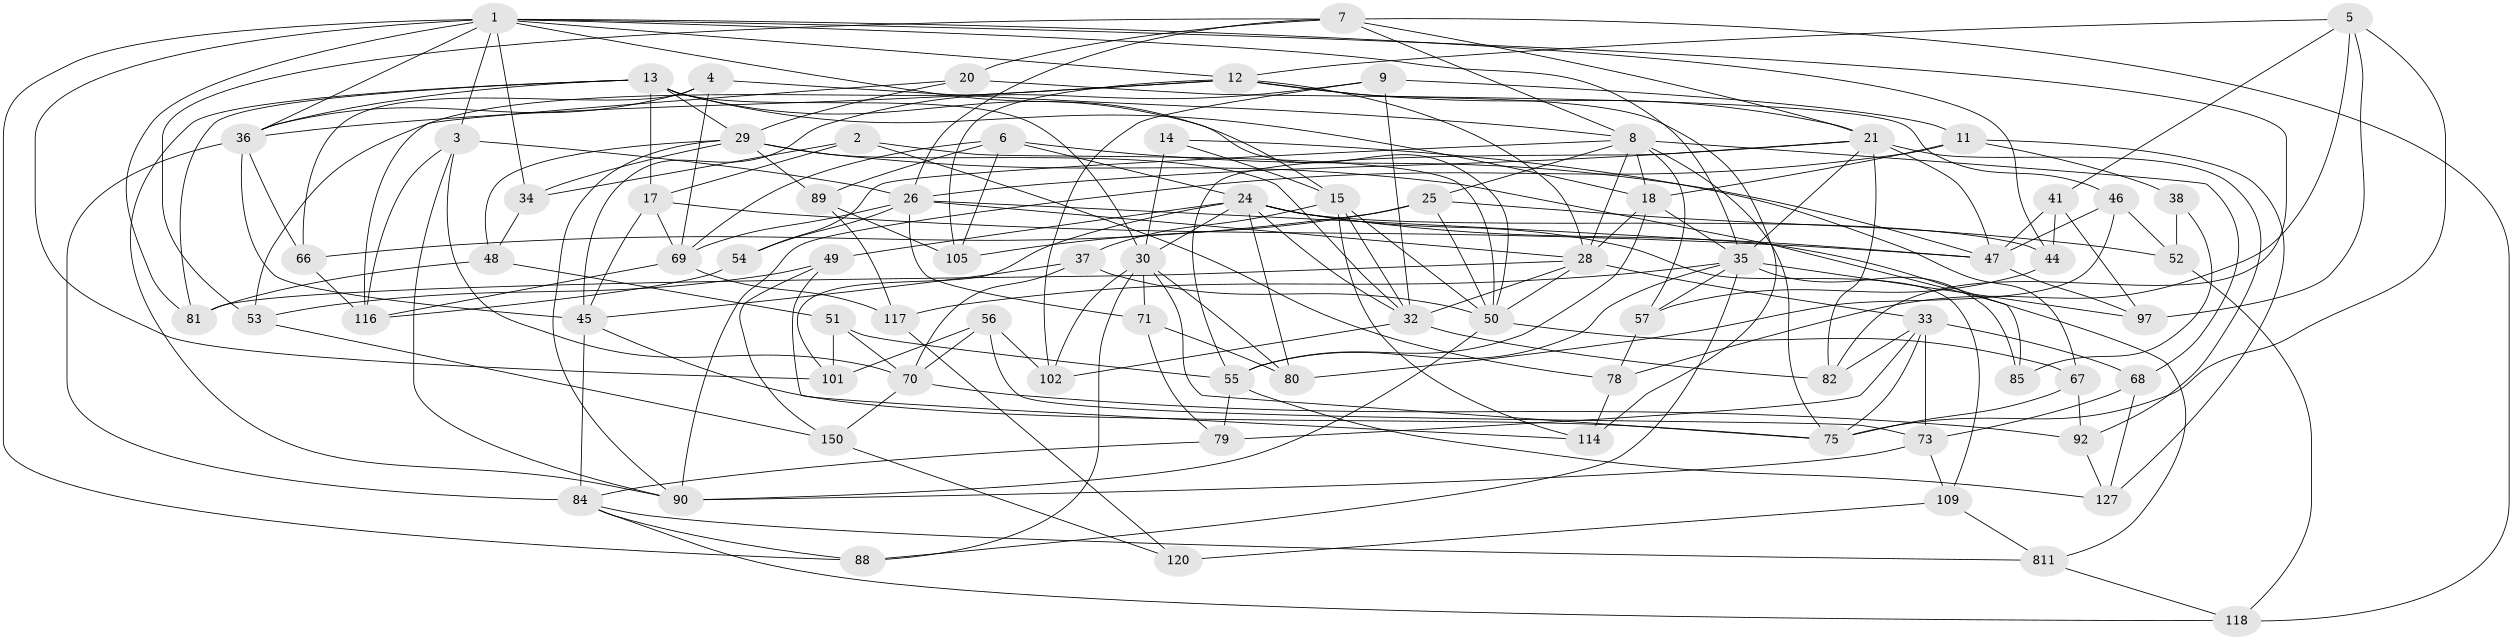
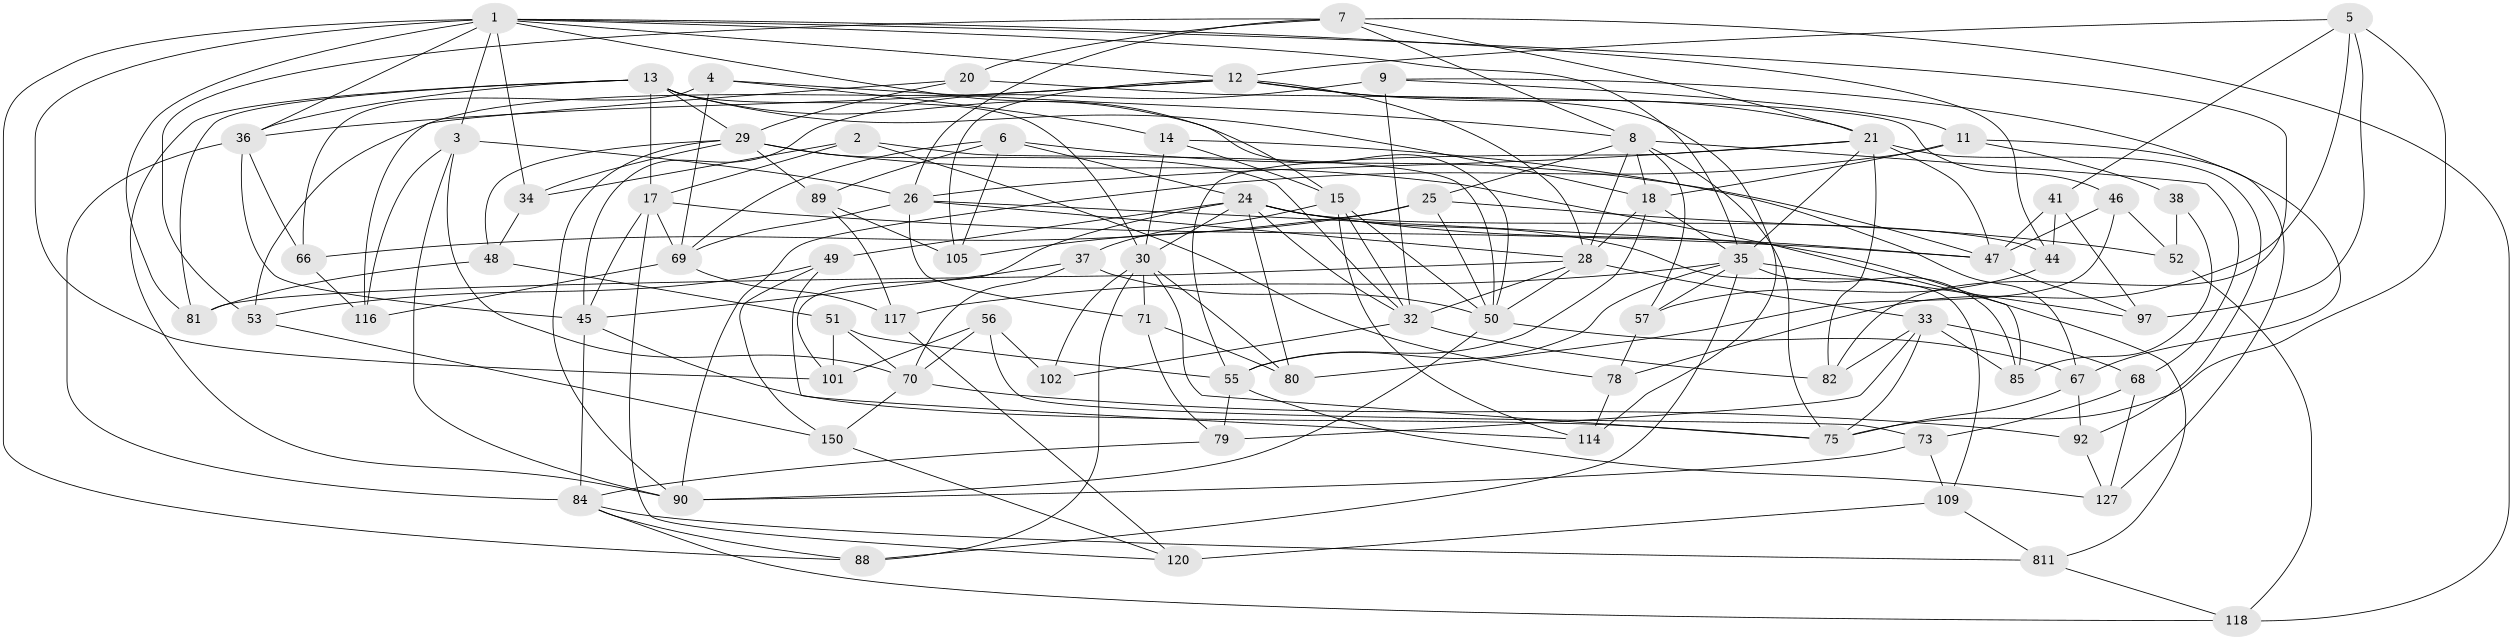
(456, 109) -> (1012, 111)
(1118, 136) -> (2037, 119)
(740, 260) -> none
(1925, 380) -> (1984, 358)
none -> (749, 532)
